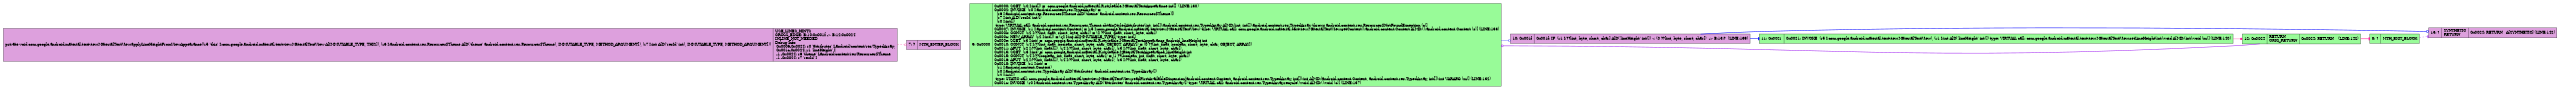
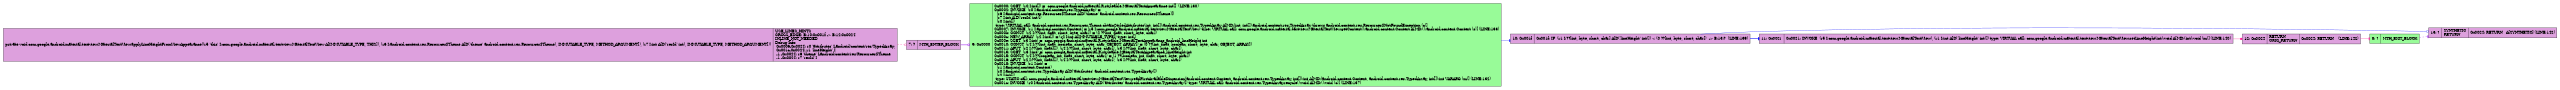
(2063, 28) -> (2063, 28)
(1996, 39) -> (1996, 39)
(2301, 39) -> (2301, 39)
(2364, 39) -> (2364, 39)
(1505, 41) -> (1505, 41)
(1882, 52) -> (964, 45)
